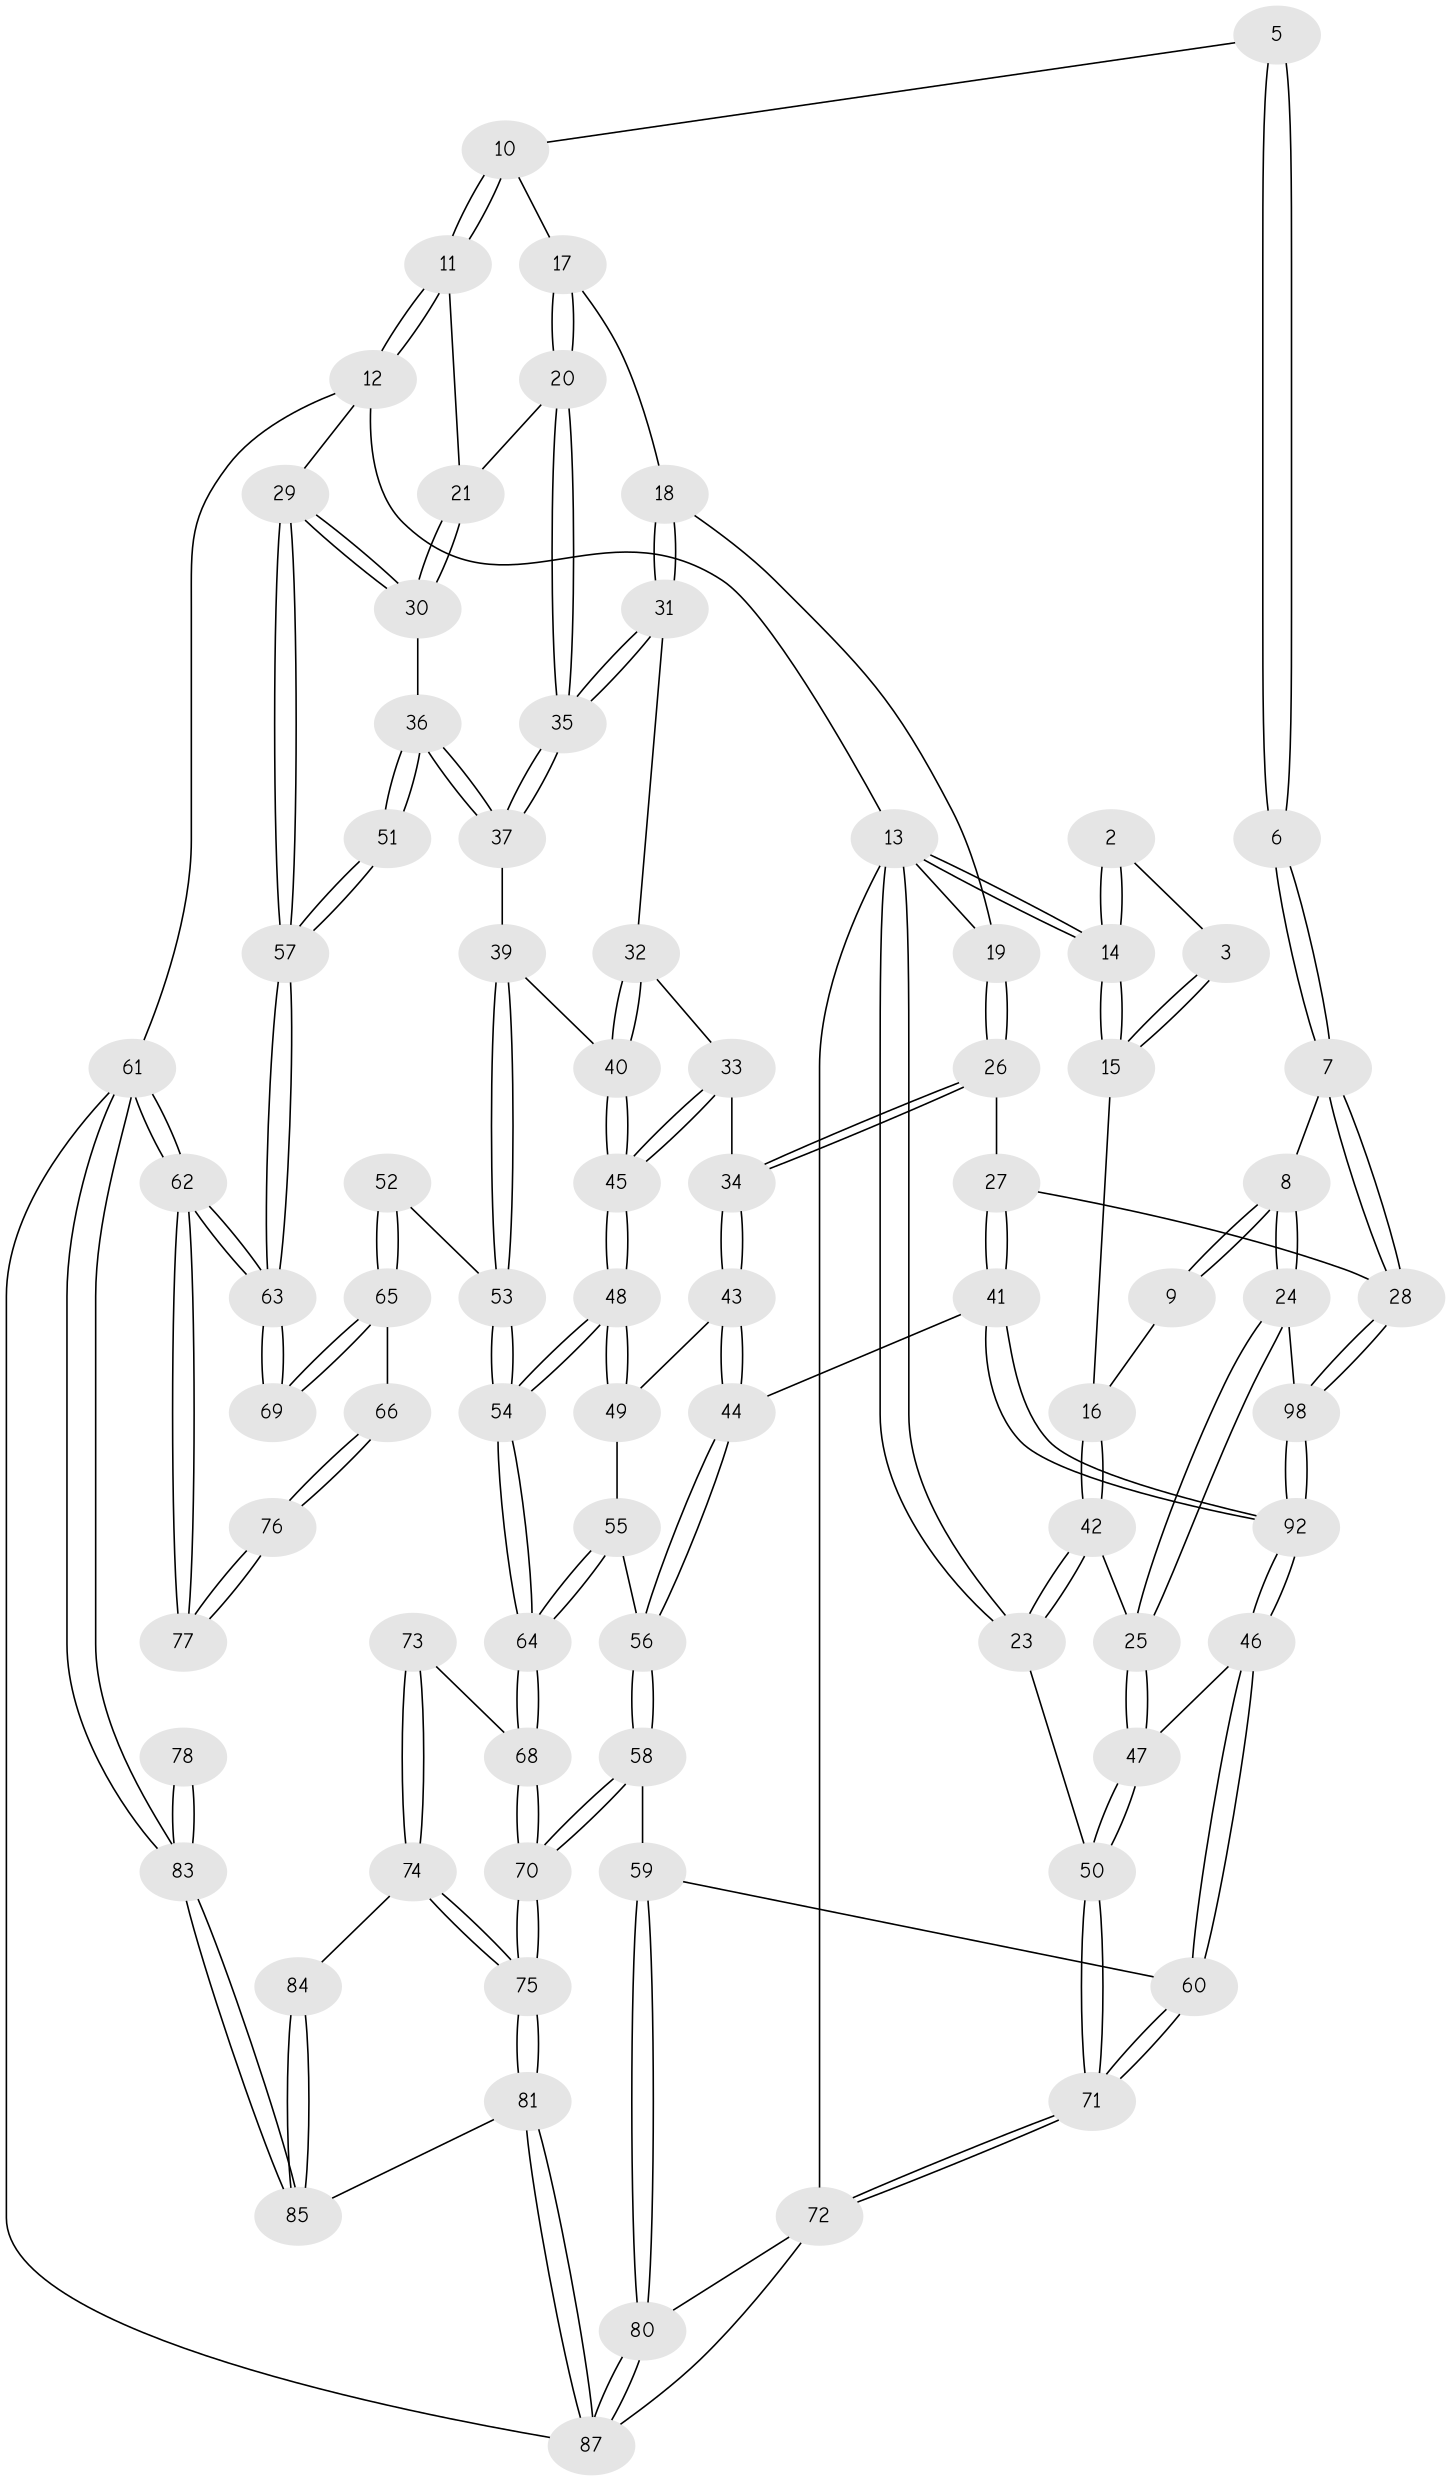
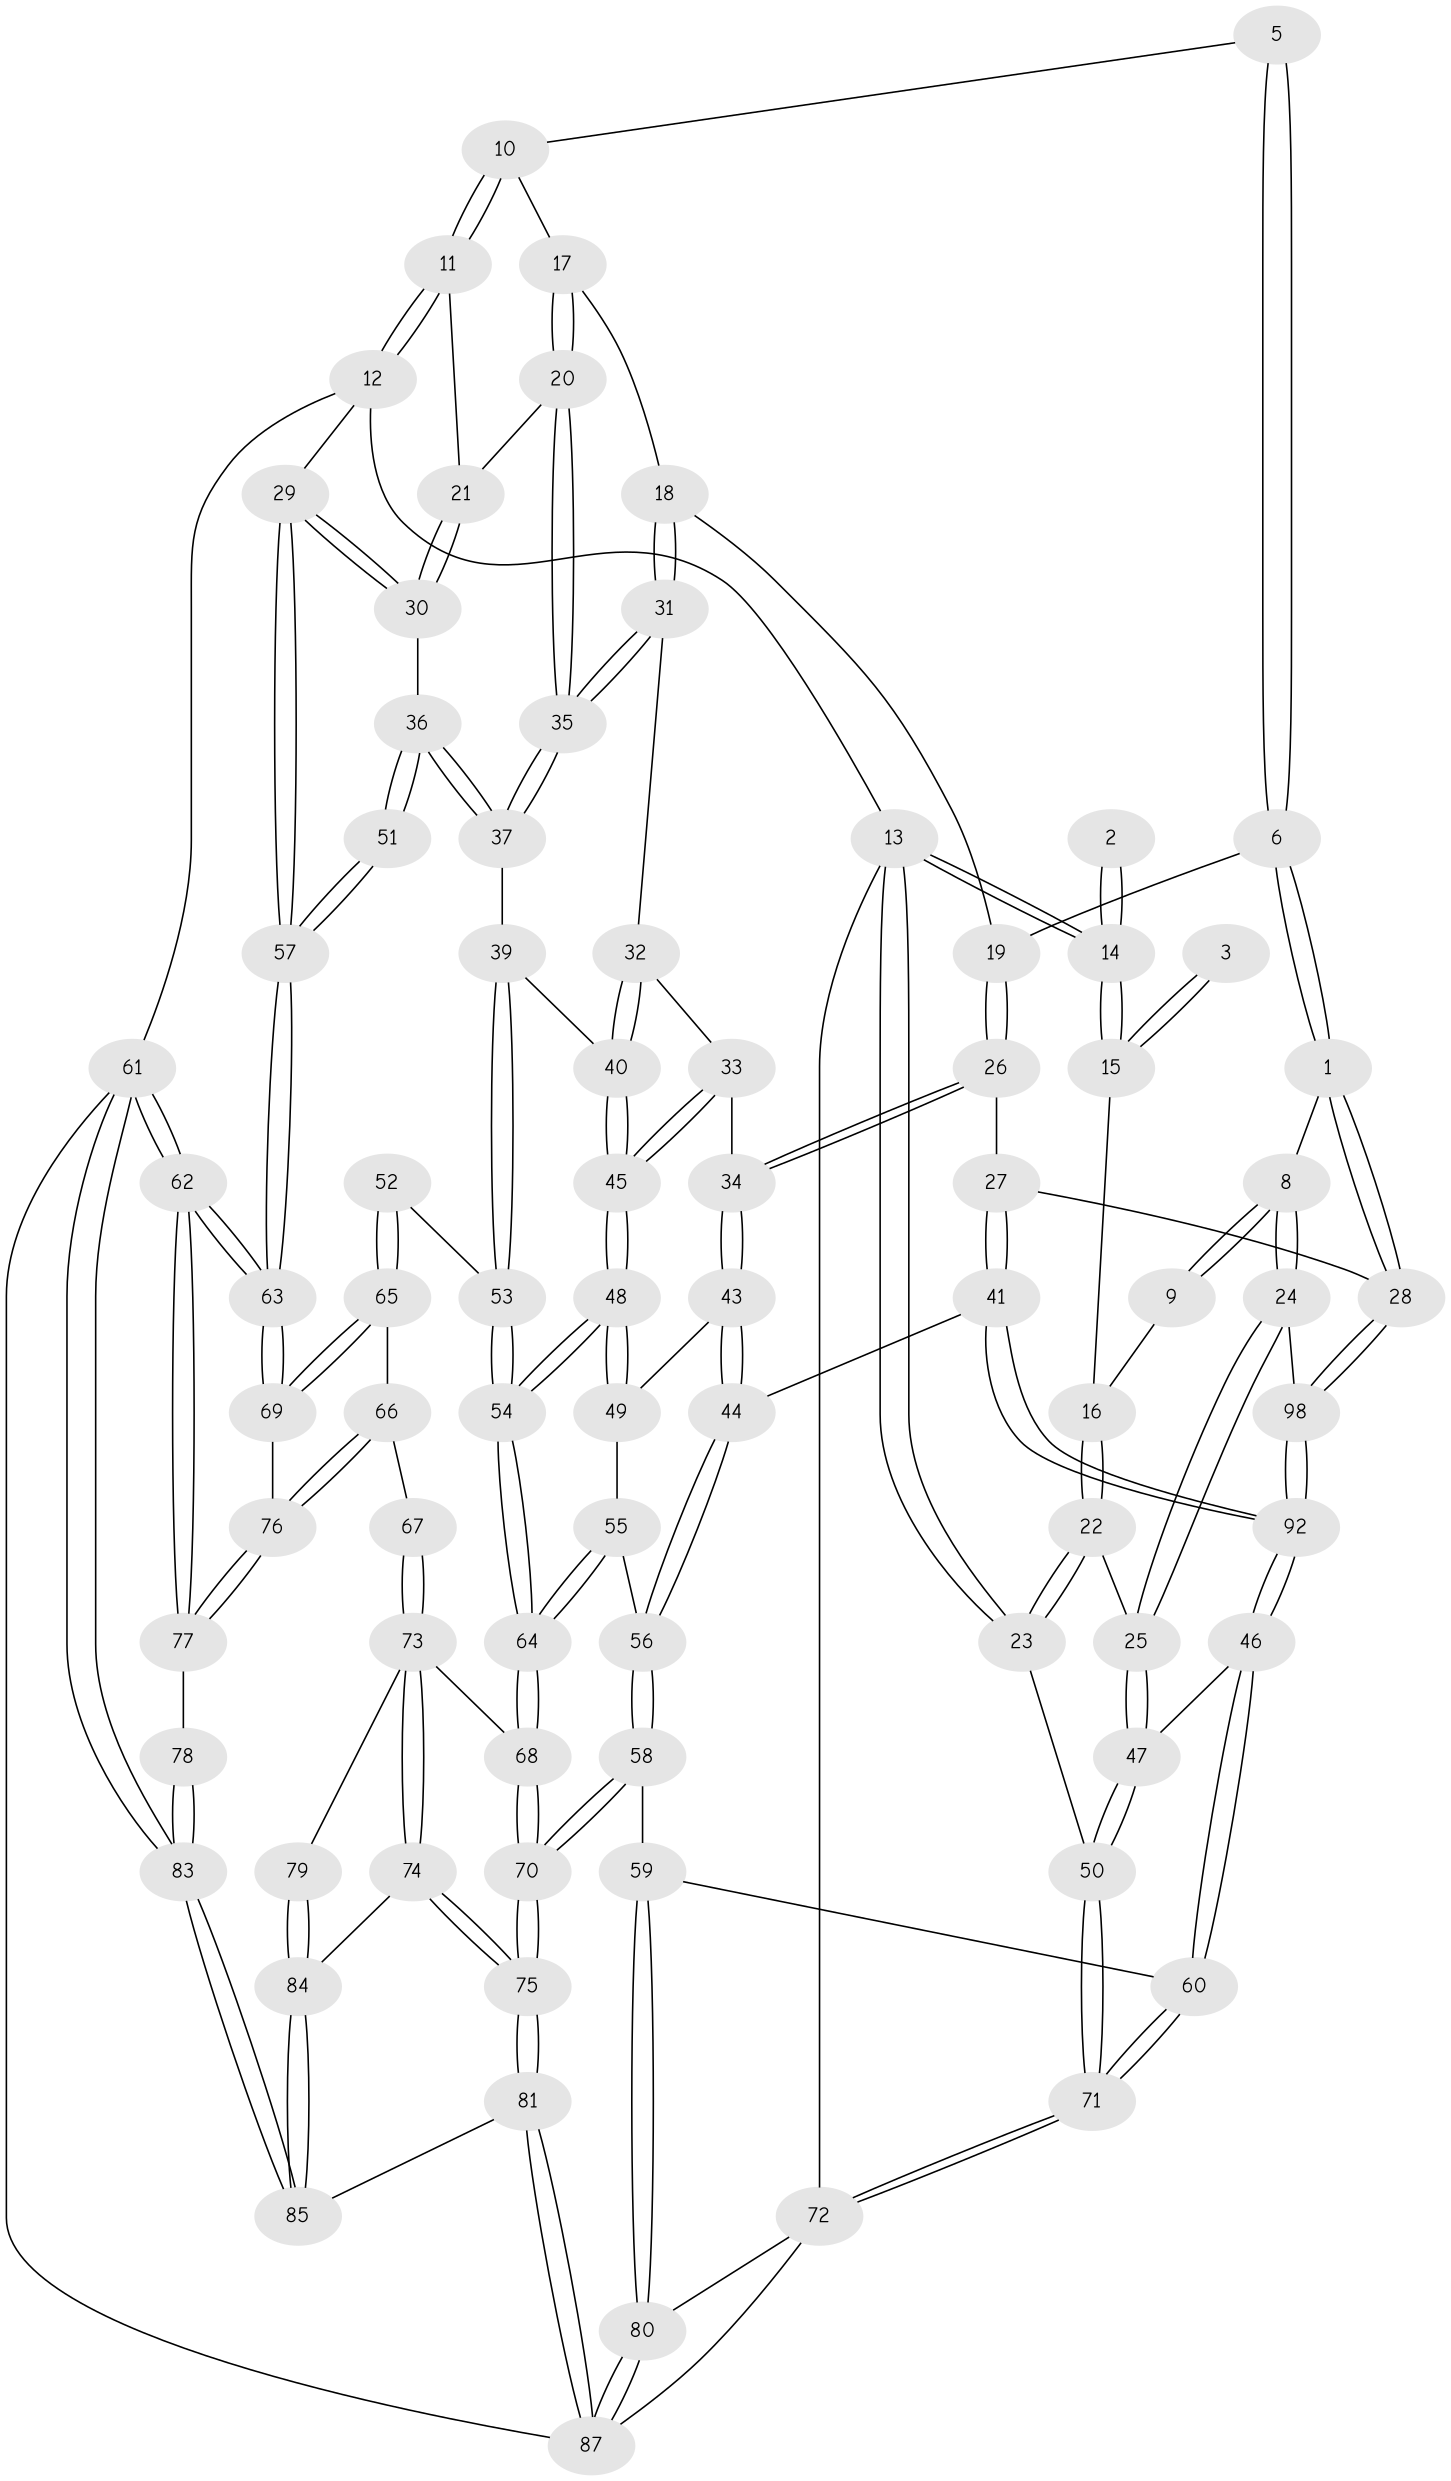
(946, 896) -> (1134, 892)
(1169, 896) -> none
(1328, 1068) -> (1328, 1068)
none -> (273, 1470)
none -> (413, 1527)
(1092, 1527) -> (1092, 1527)
none -> (183, 1700)
none -> (298, 1872)
